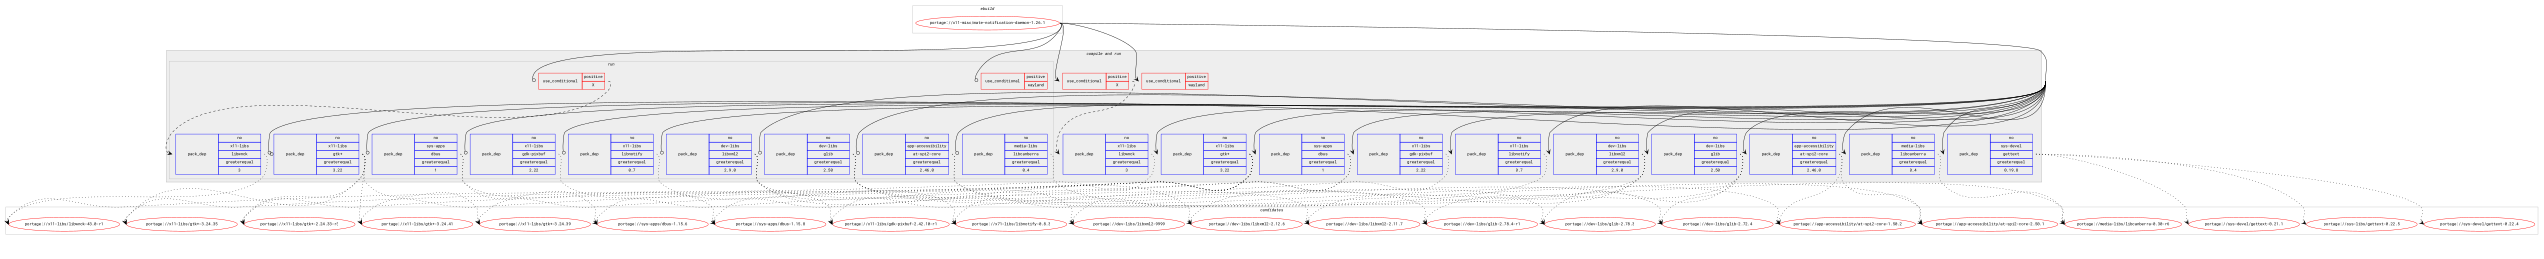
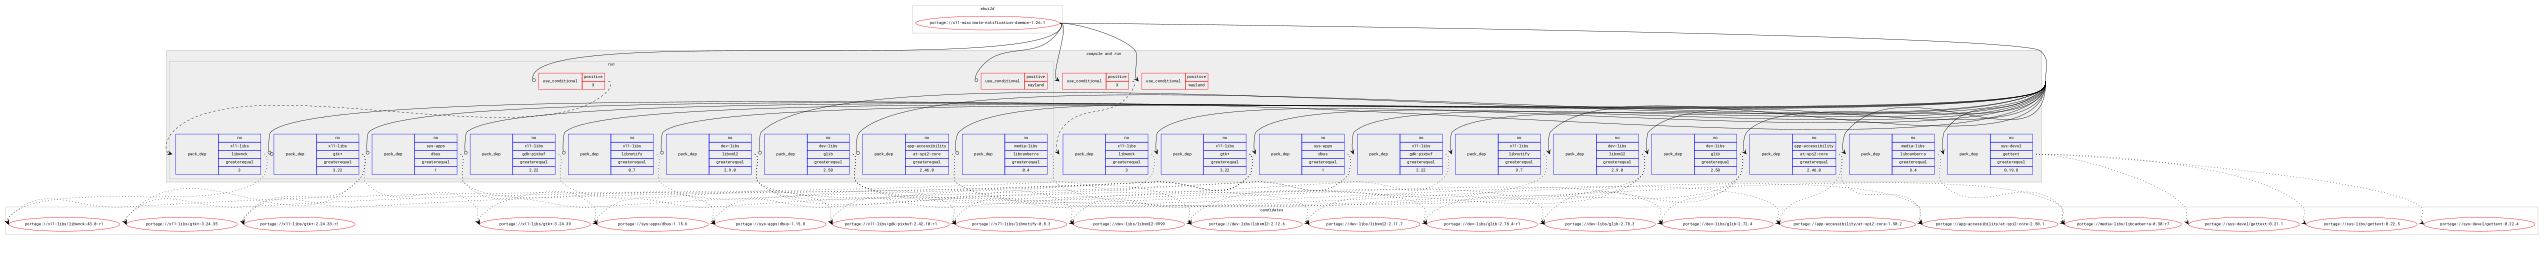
(417, 224) -> none
(2123, 224) -> (2123, 224)
